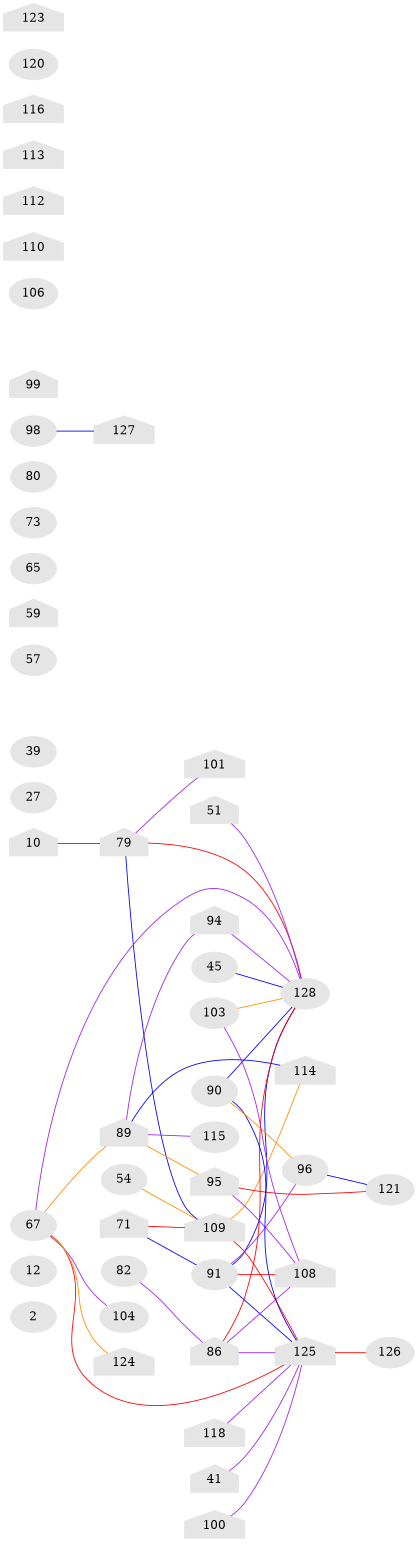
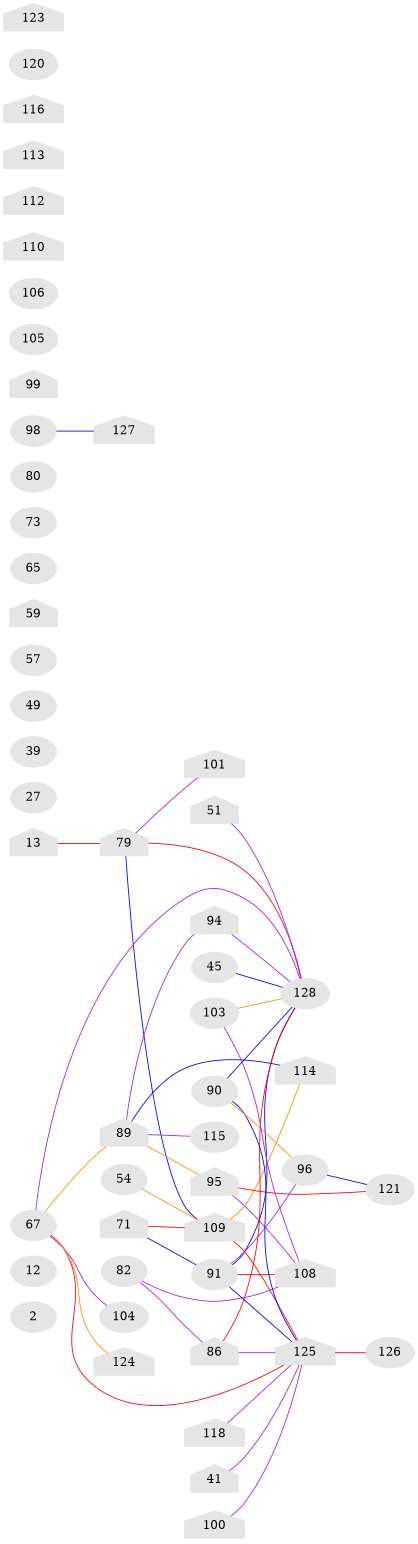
none -> (34, 339)
none -> (34, 706)
(34, 844) -> (34, 844)
(255, 1318) -> (209, 1301)
